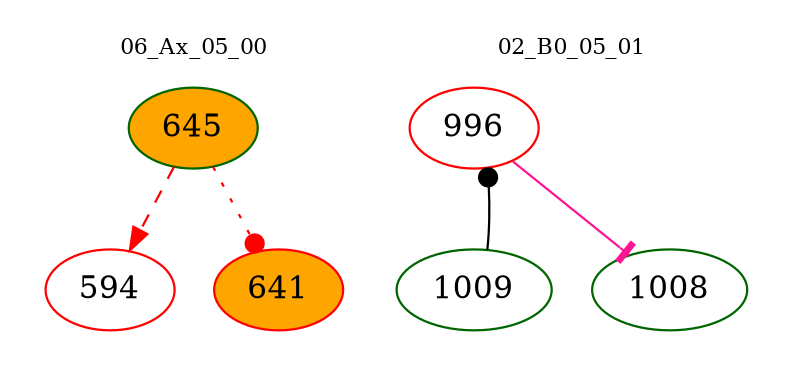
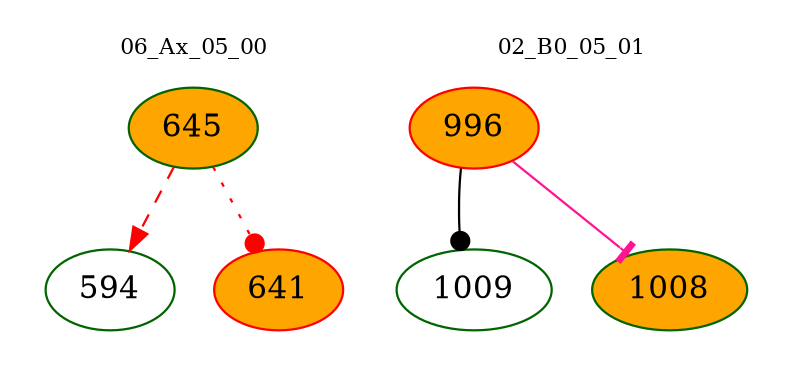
(474, 128) -> (474, 128)
(489, 218) -> (459, 200)
(110, 290) -> (110, 290)
(670, 290) -> (670, 290)
